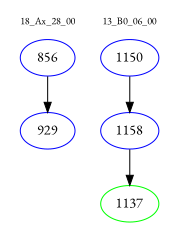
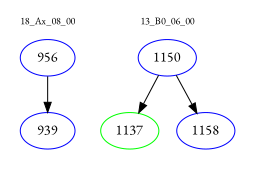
(48, 22) -> (48, 22)
(48, 58) -> (48, 58)
(48, 131) -> (48, 131)
(130, 162) -> (151, 90)
